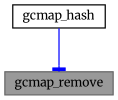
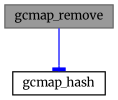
(59, 47) -> (59, 47)
